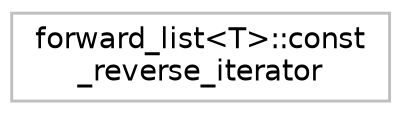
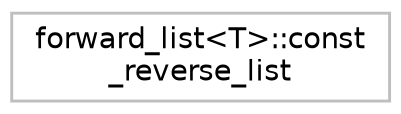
(201, 57) -> (201, 57)
